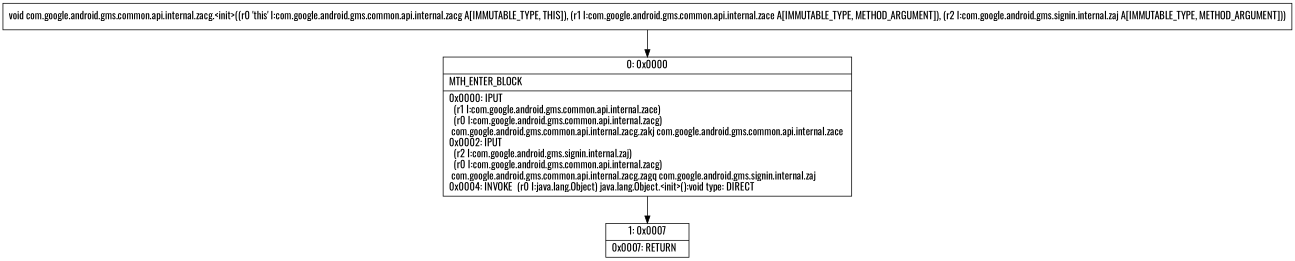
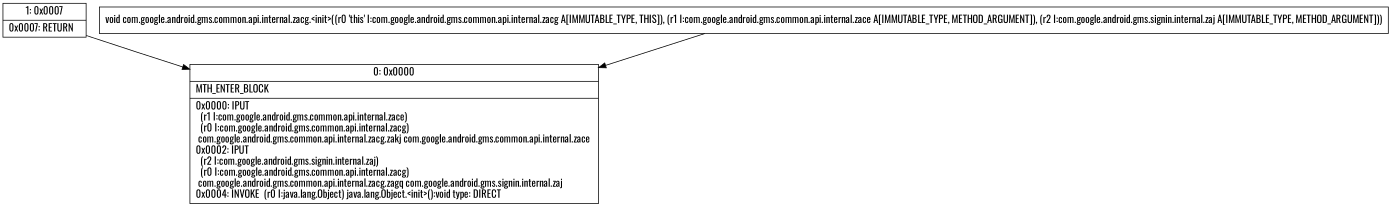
(647, 206) -> (134, 51)
